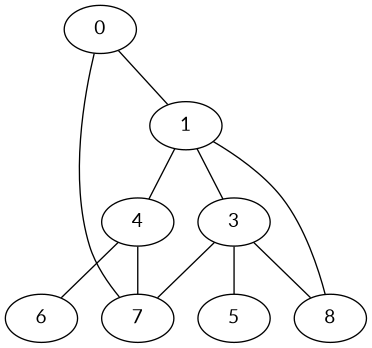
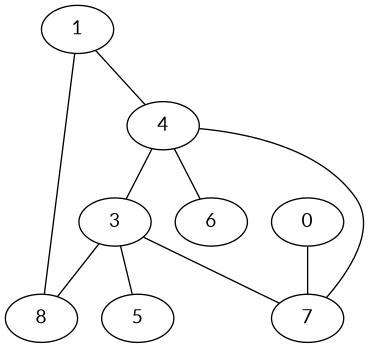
(143, 78) -> none
(210, 174) -> (139, 174)
